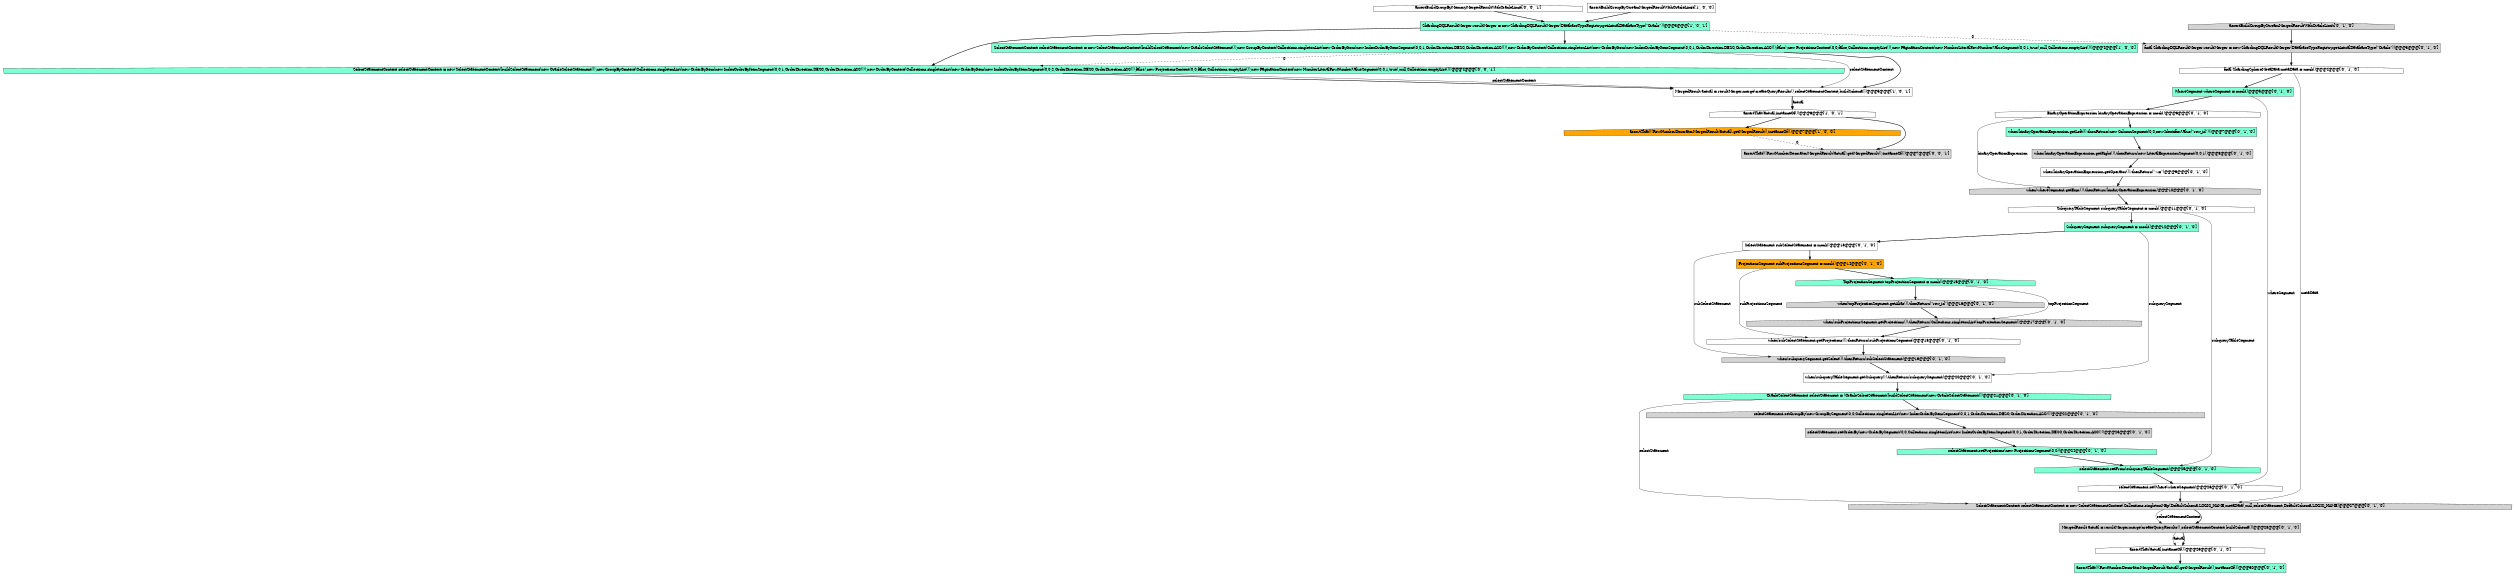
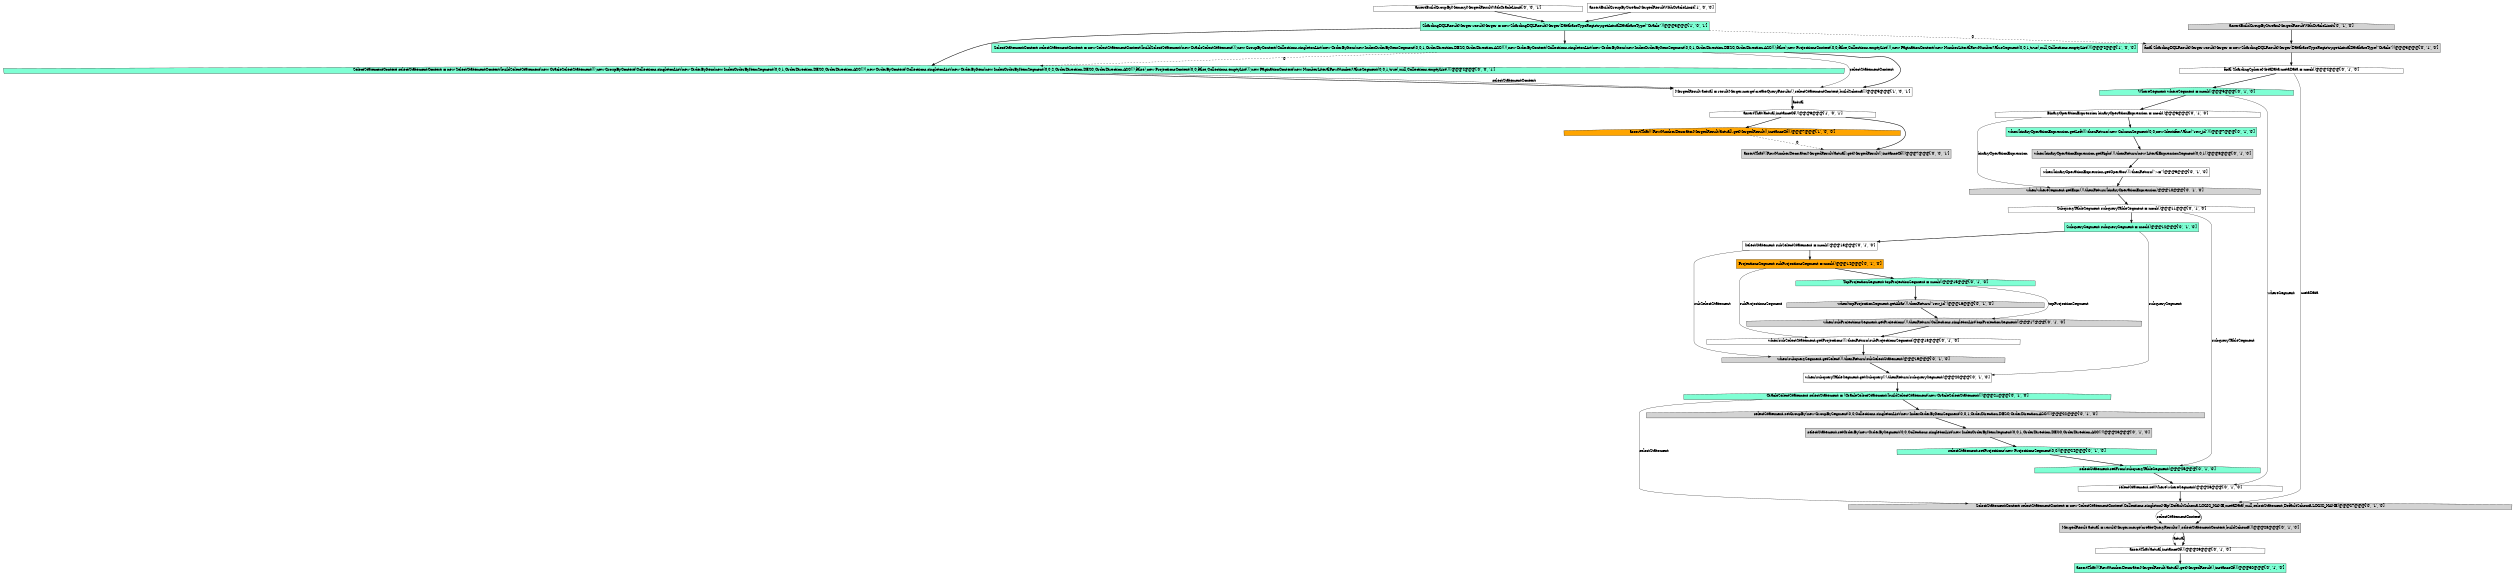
(2233, 92) -> (2197, 92)
